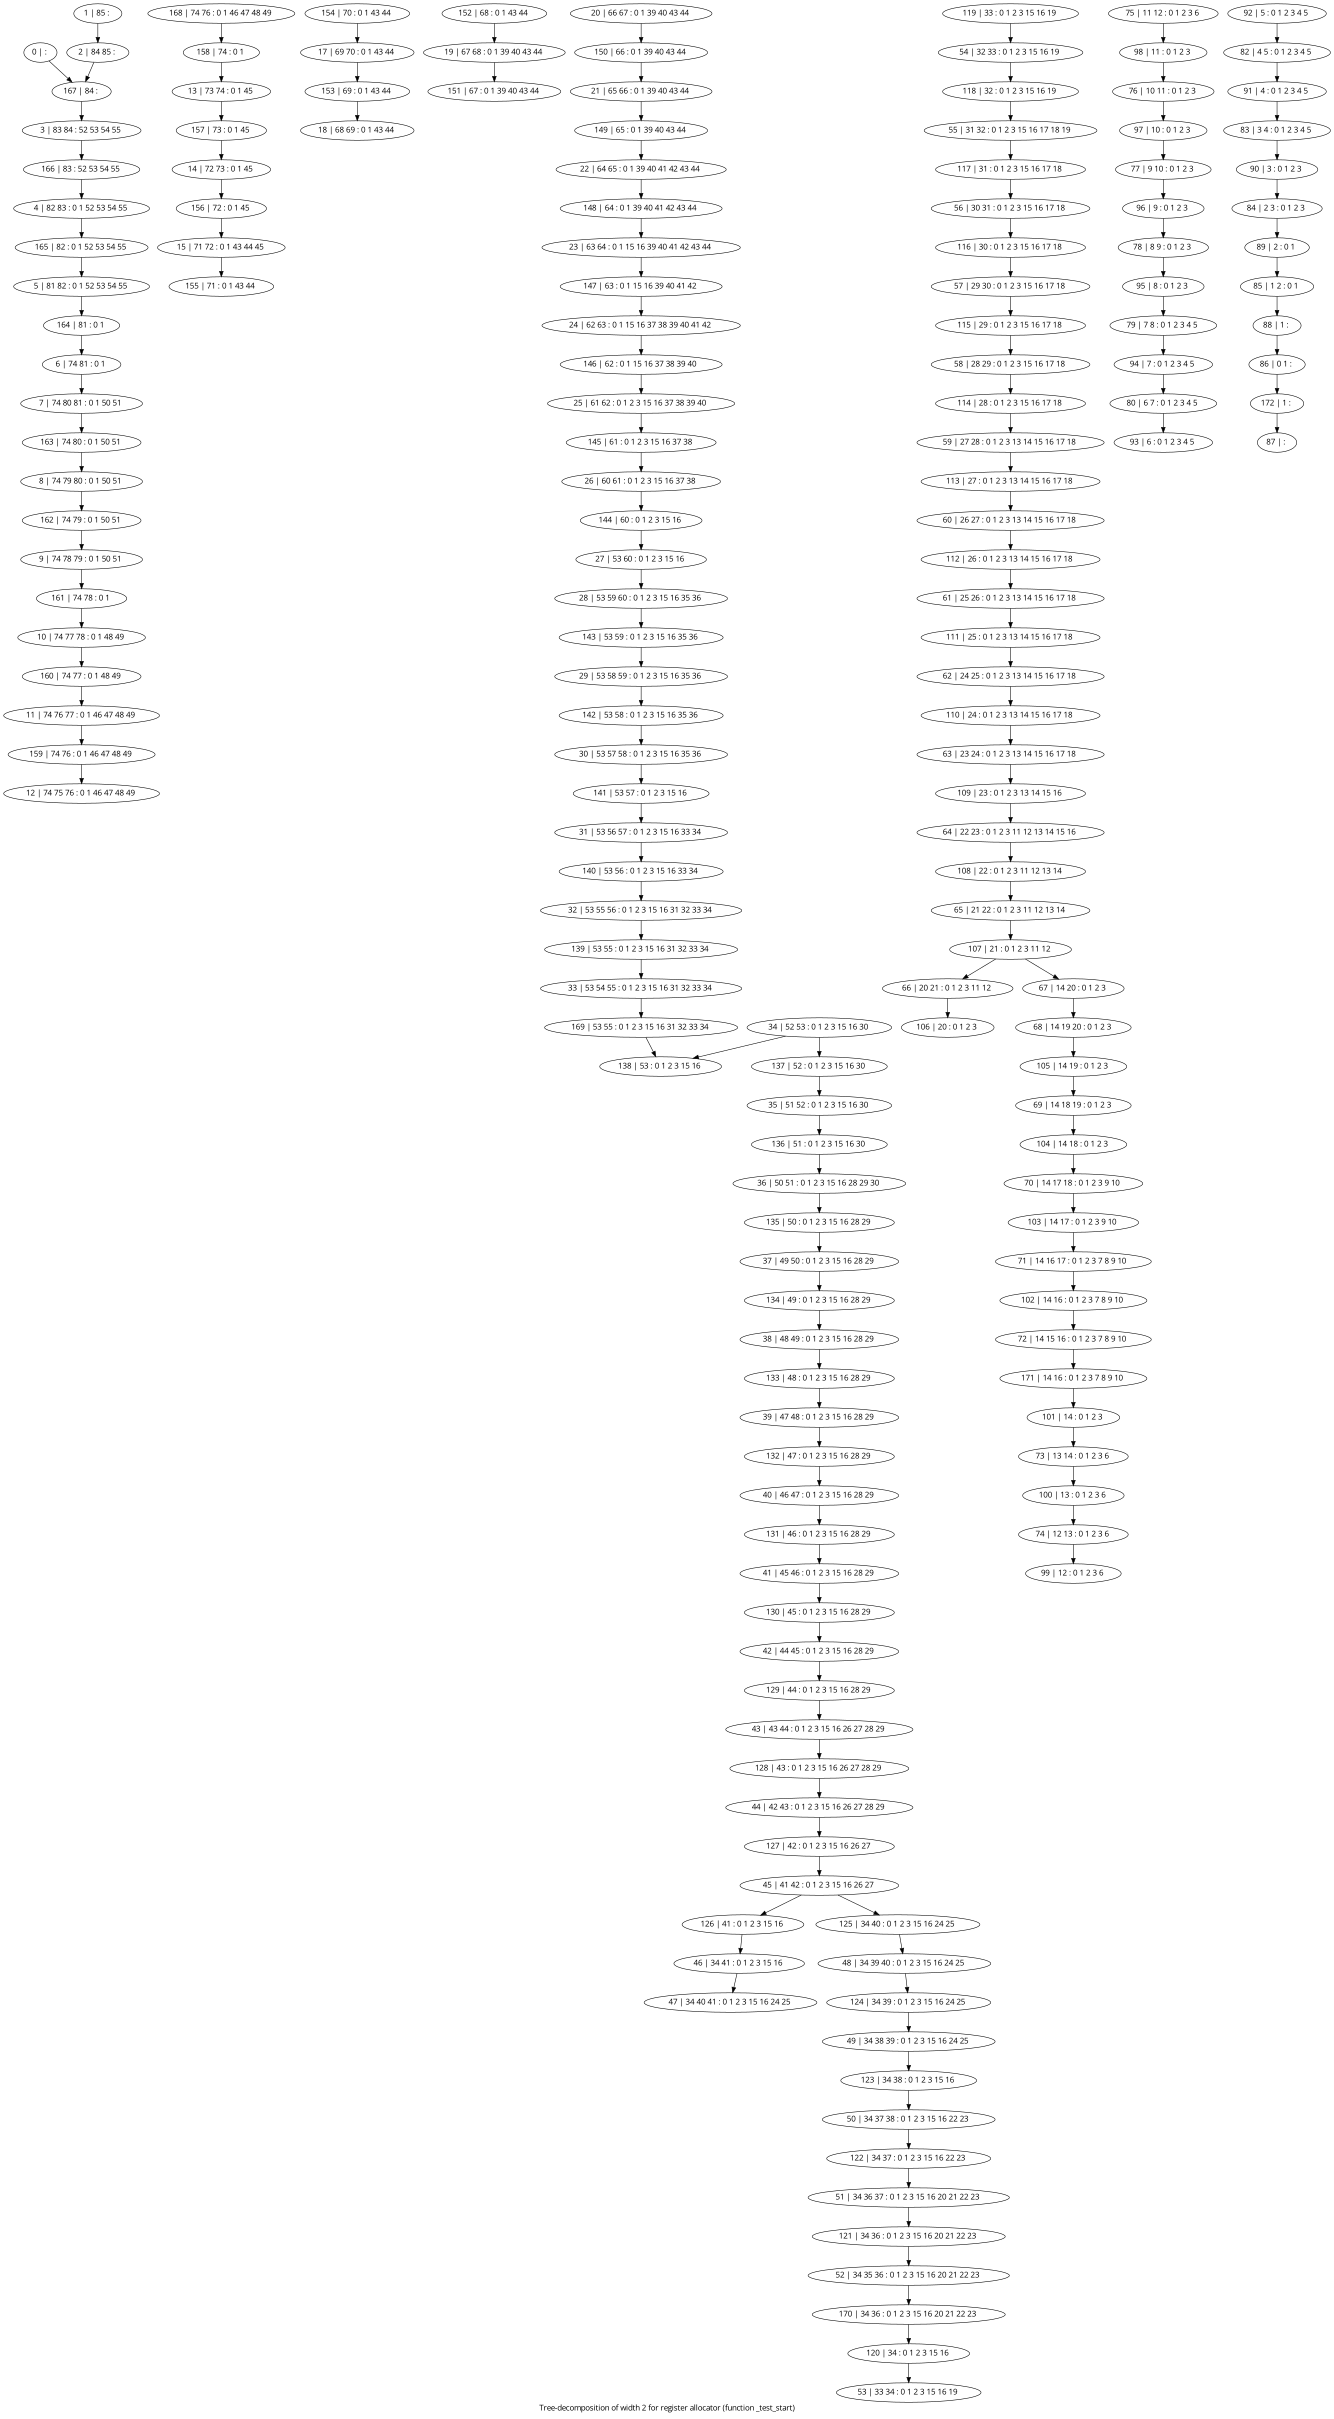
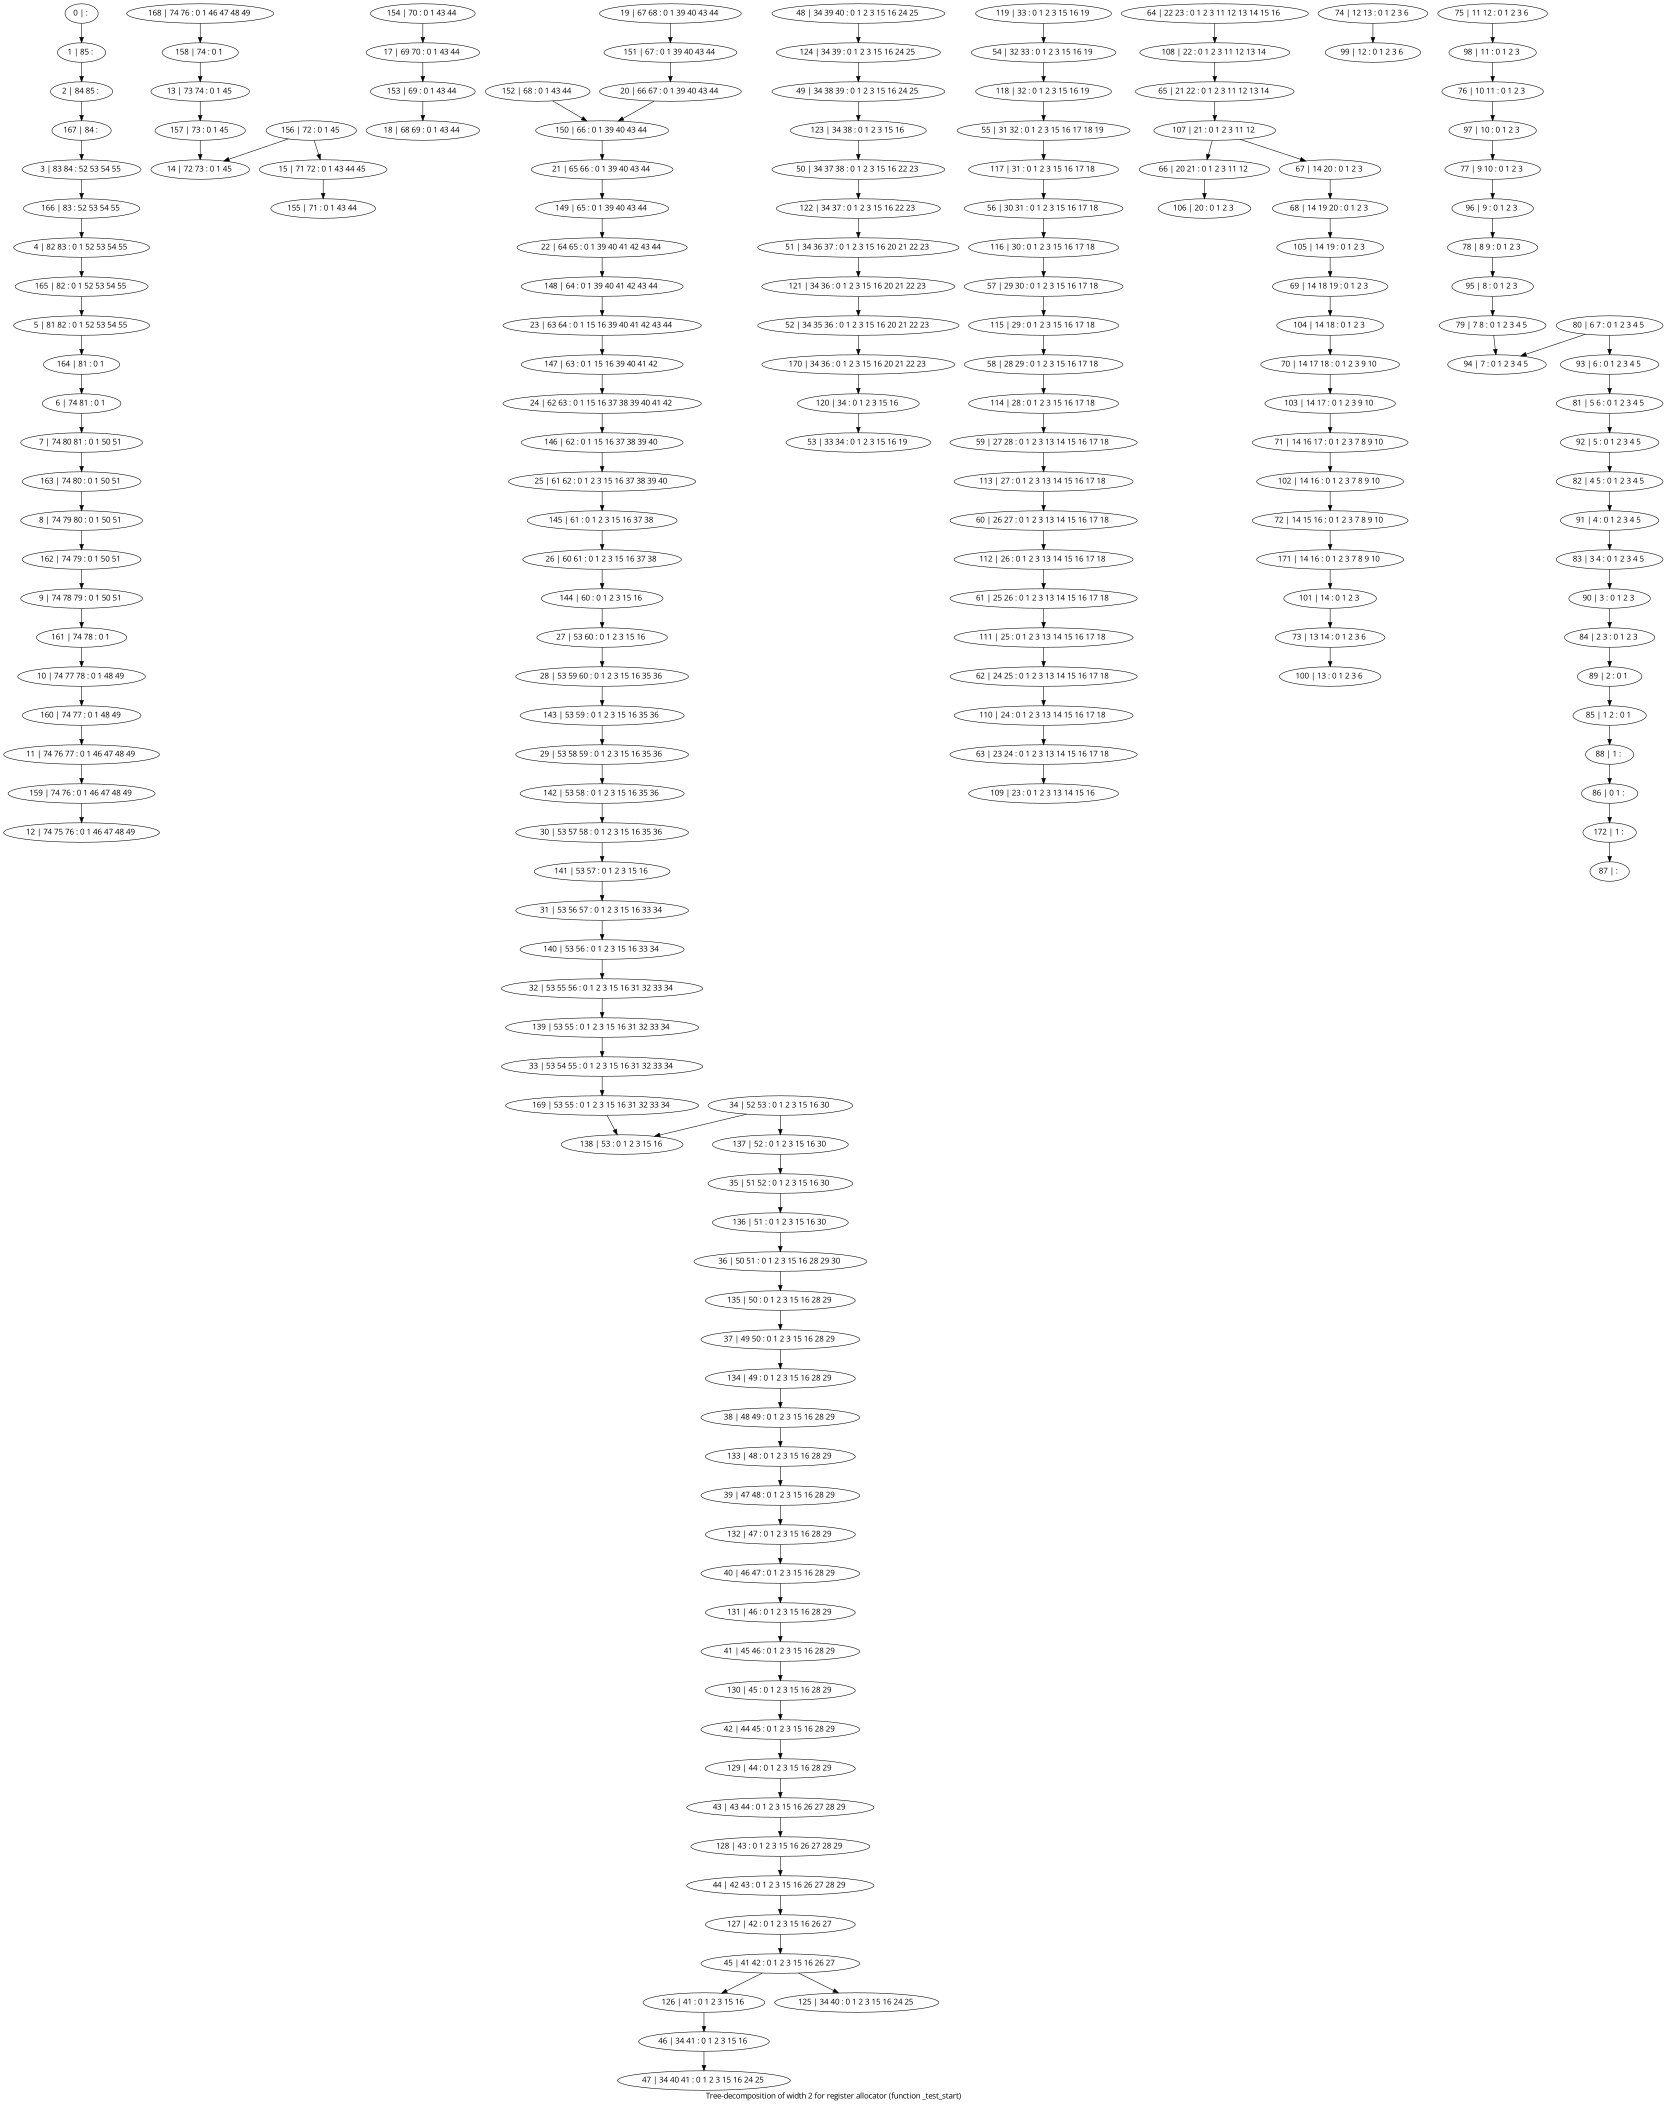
(494, 30) -> (567, 110)
none -> (670, 69)
(58, 70) -> (82, 30)
(221, 186) -> (259, 149)
(1163, 381) -> (1556, 344)
none -> (1610, 404)
(1011, 810) -> none
(1073, 1512) -> none
(901, 1941) -> none
